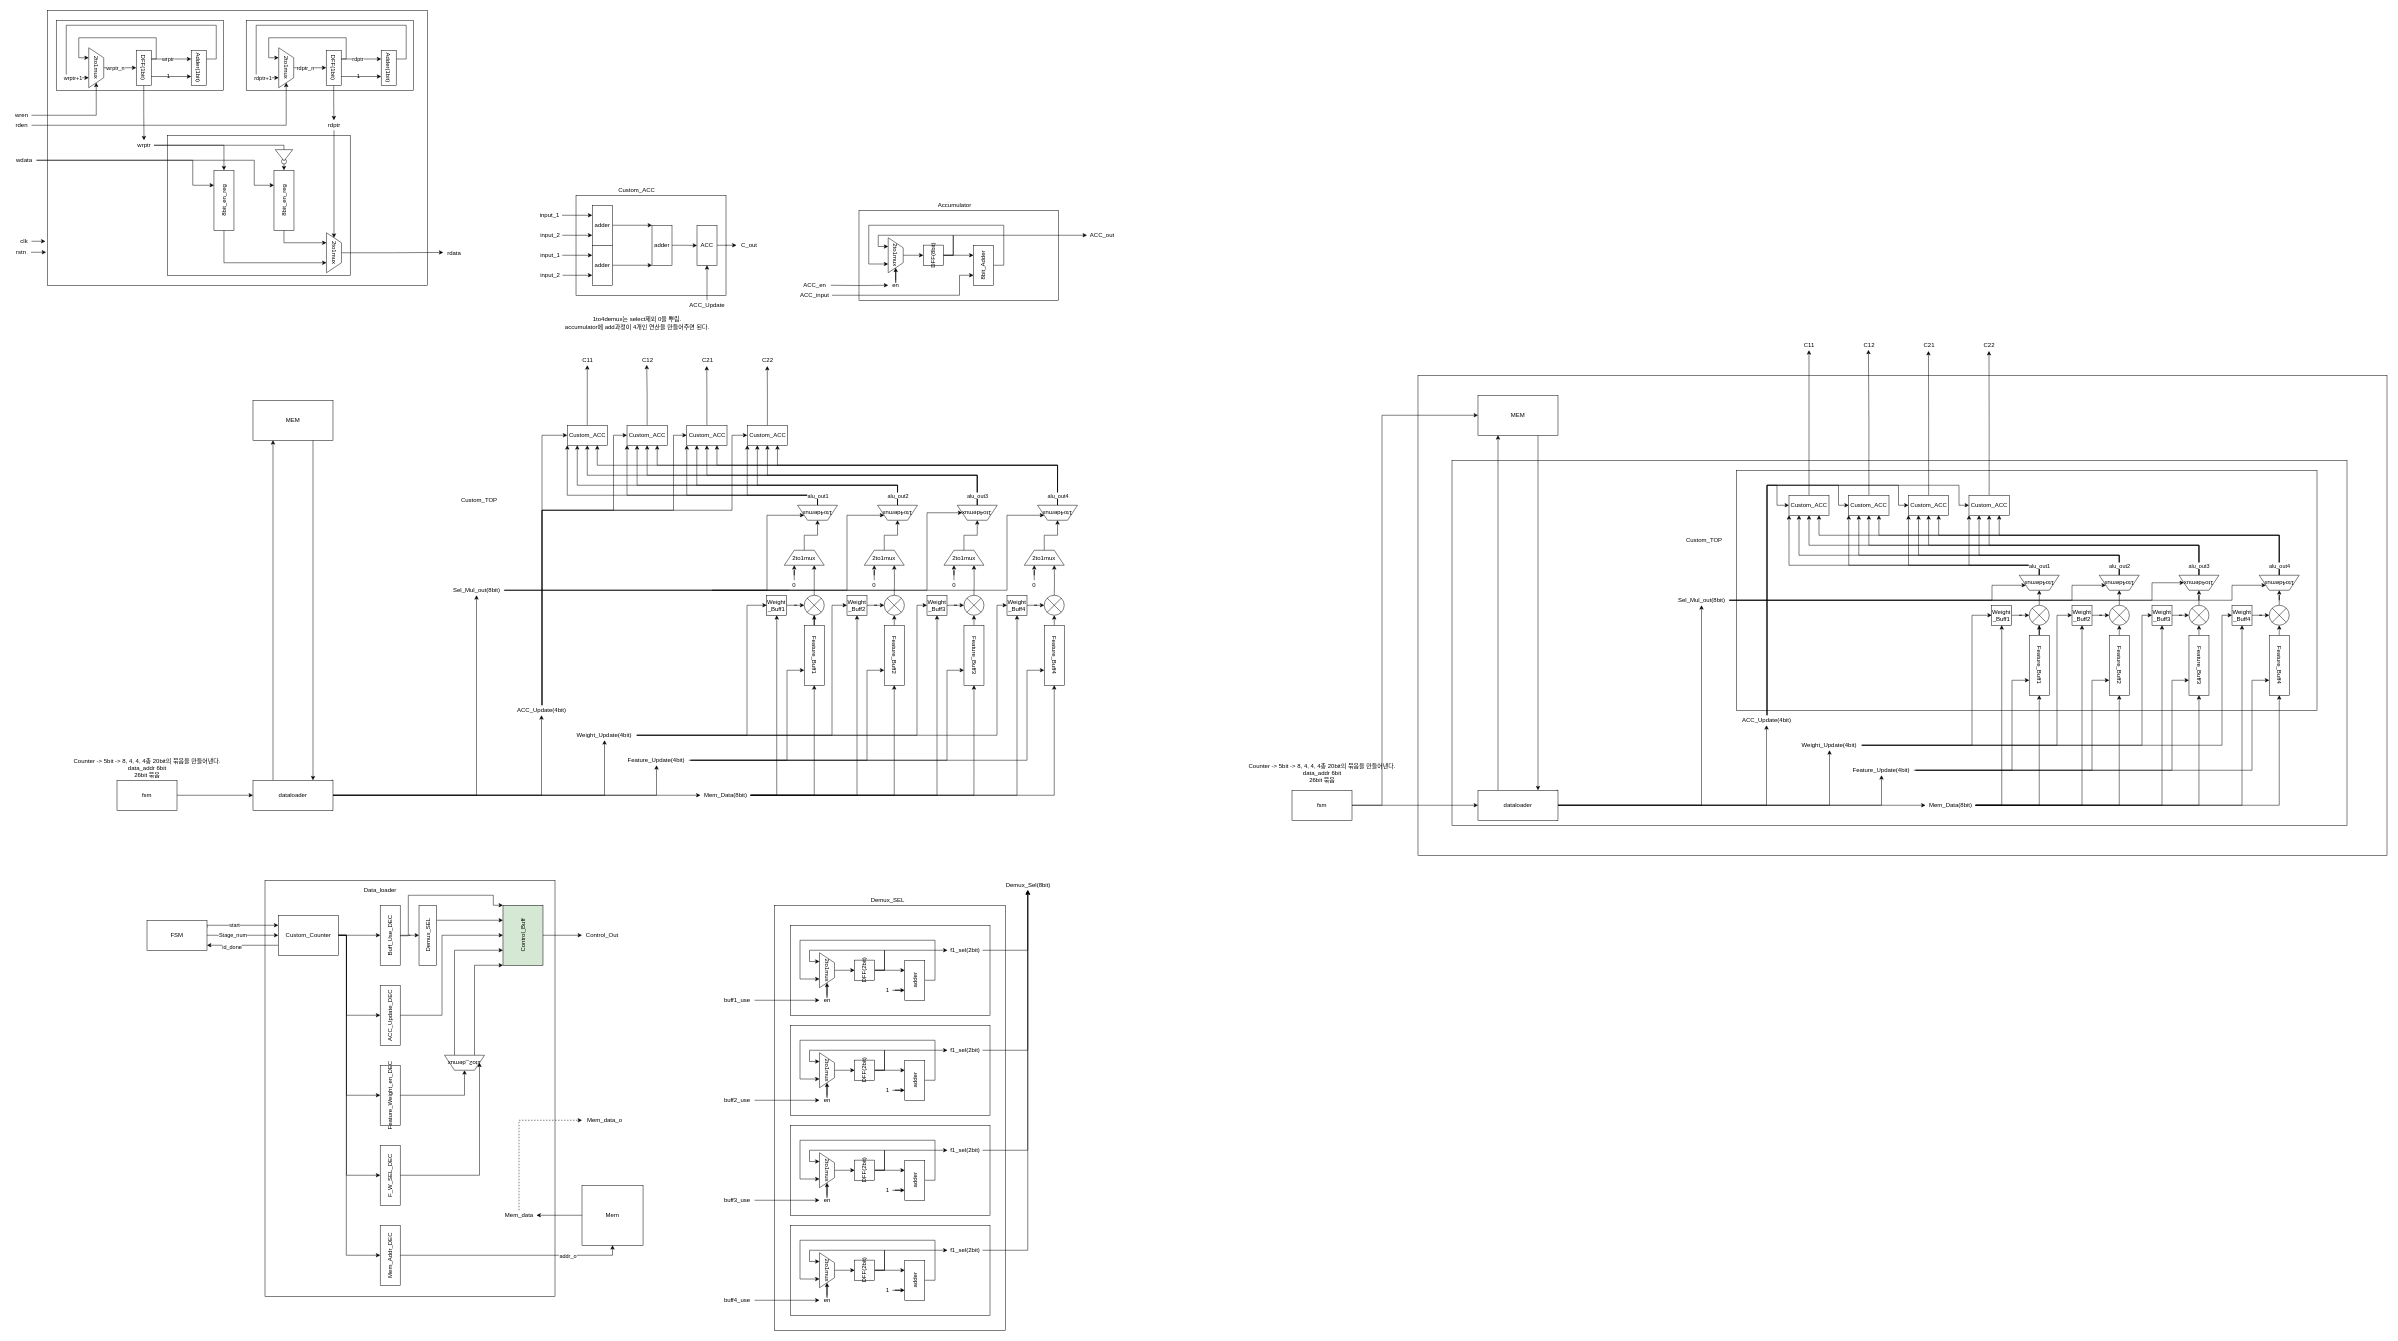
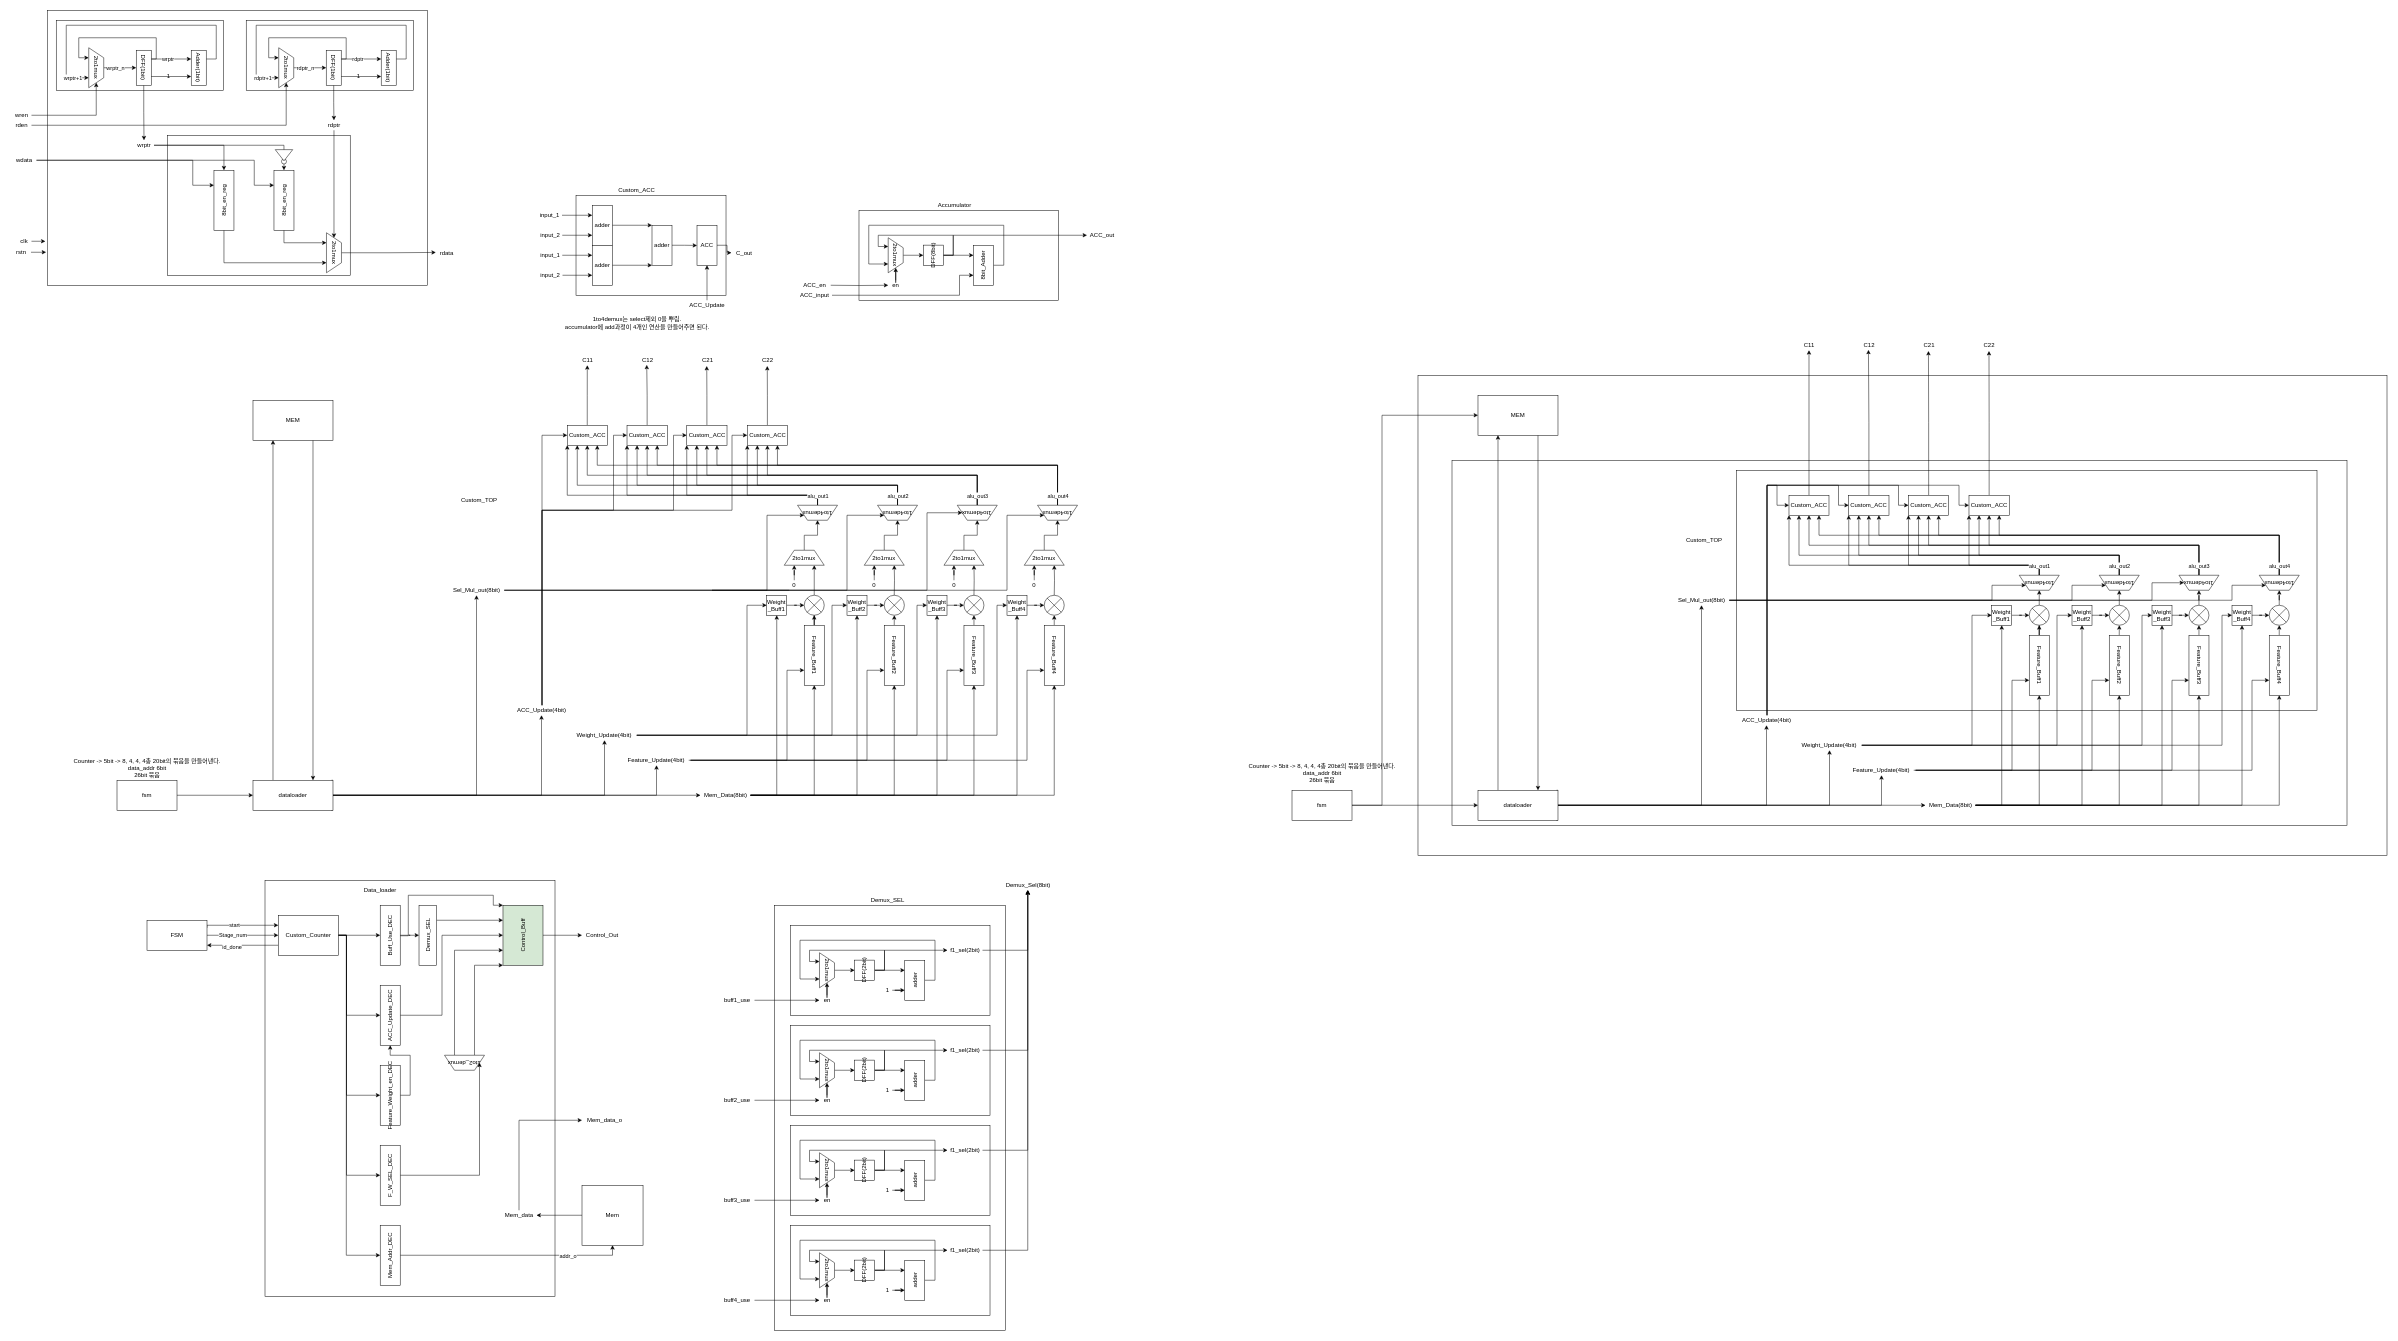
(749, 245) -> (744, 253)
(454, 253) -> (446, 253)
(464, 1095) -> (390, 1050)
(519, 1137) -> (519, 1137)
